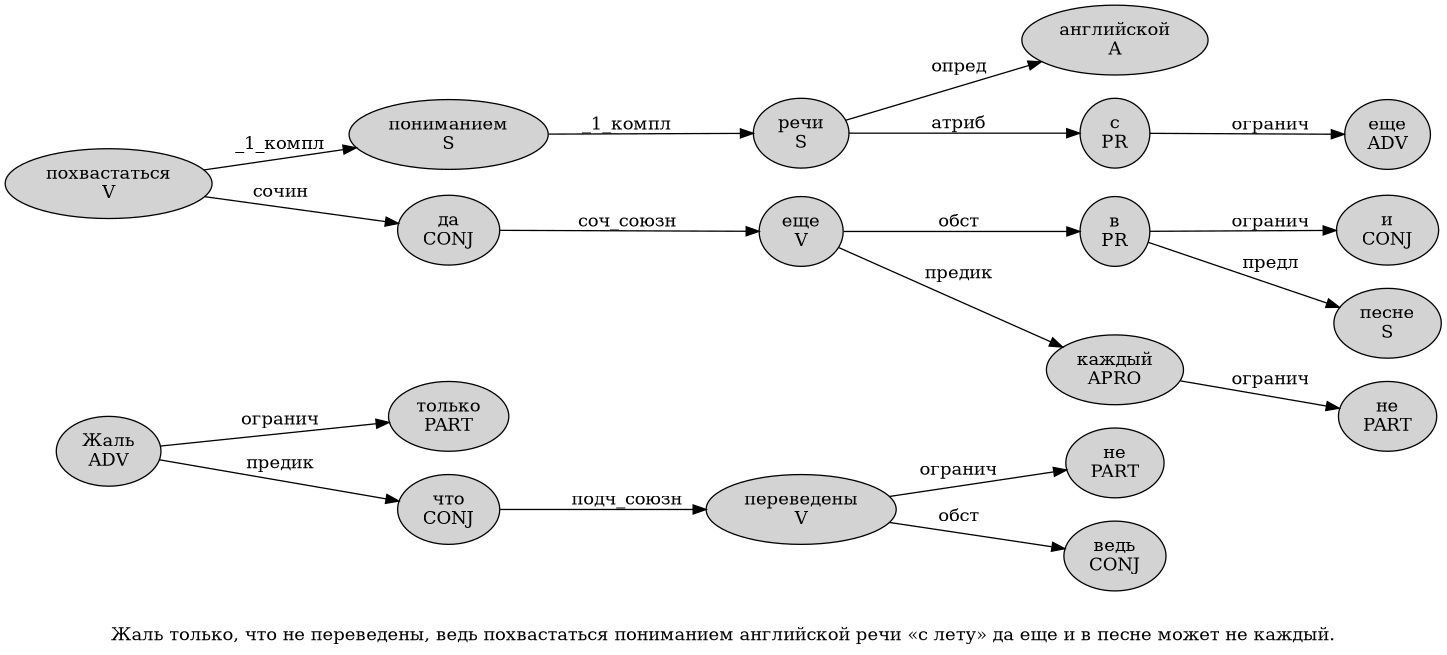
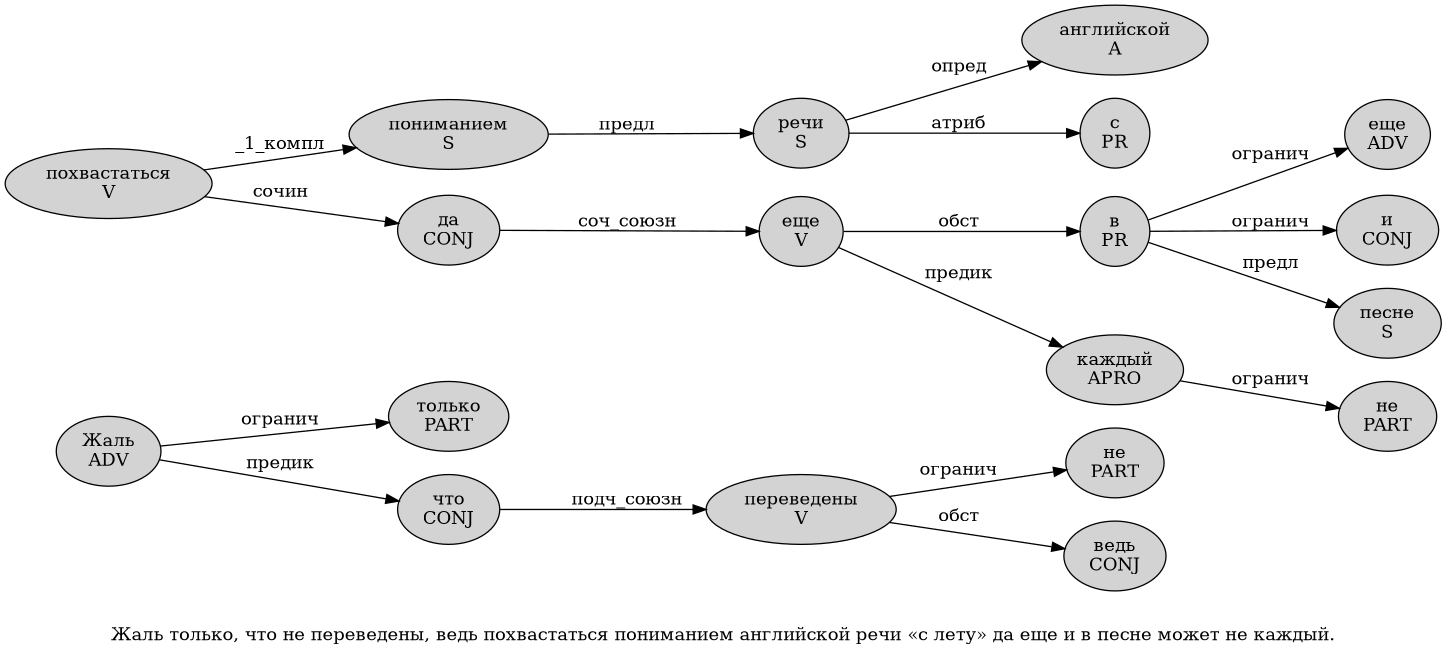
(627, 125) -> (627, 125)
(1240, 134) -> (1242, 186)
